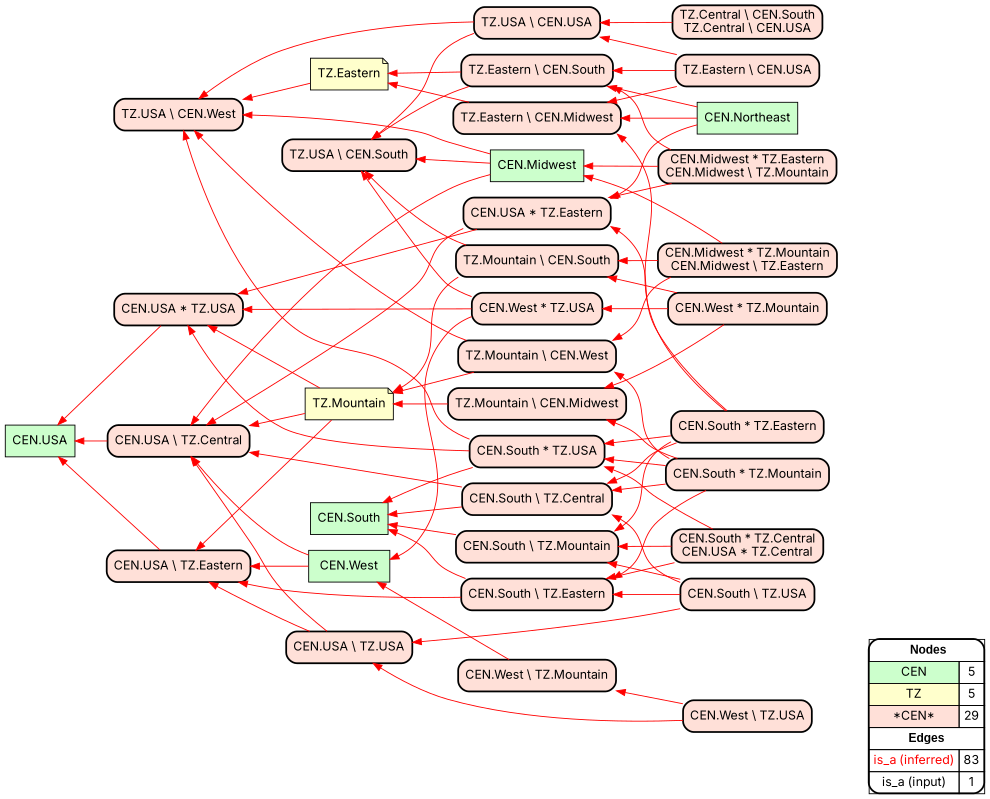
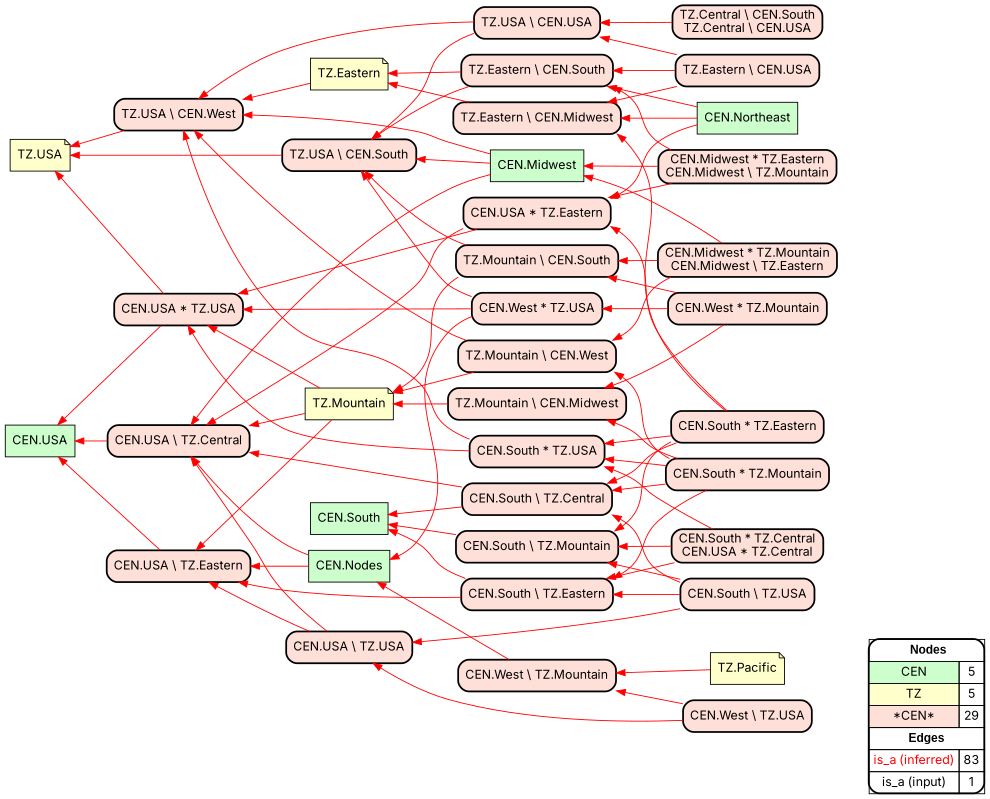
none -> (40, 155)
(444, 477) -> none
(349, 566) -> (349, 566)
none -> (747, 669)
